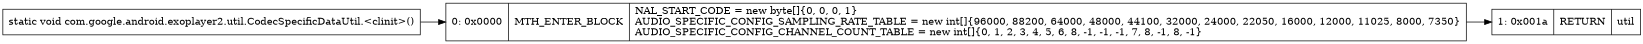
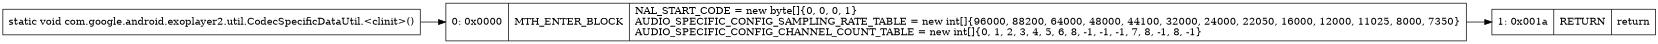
(1626, 22) -> (1633, 22)
